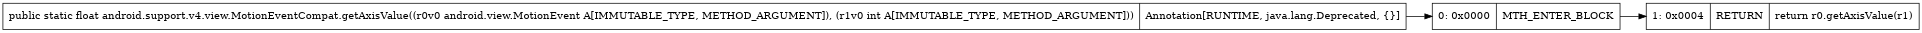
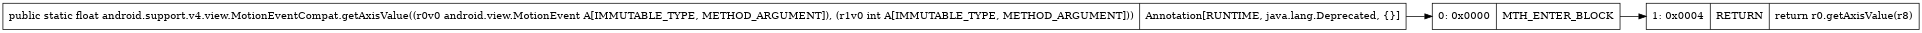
(1844, 16) -> (1844, 16)
